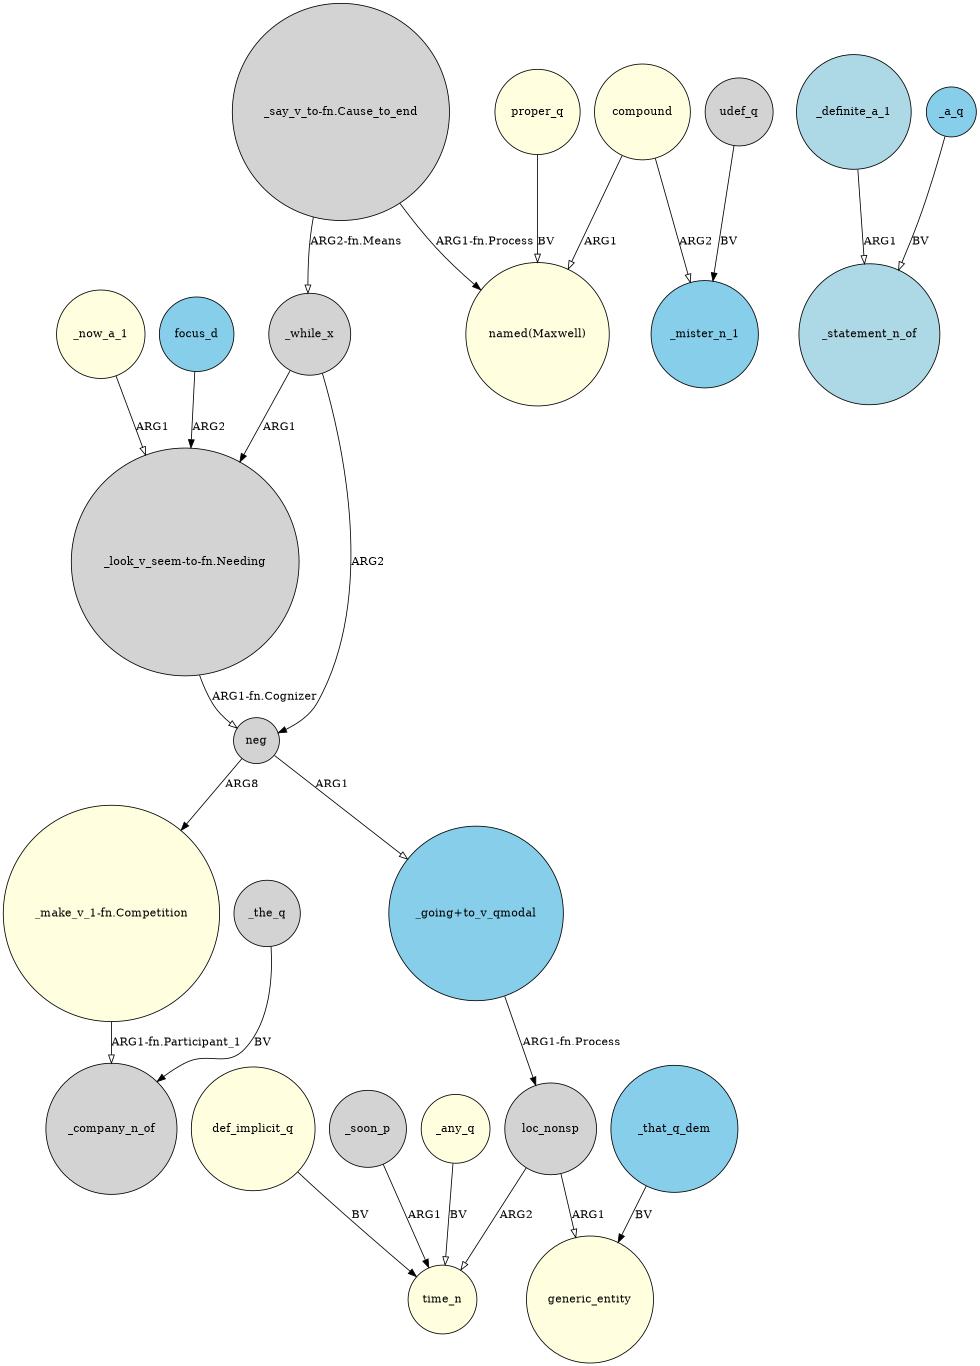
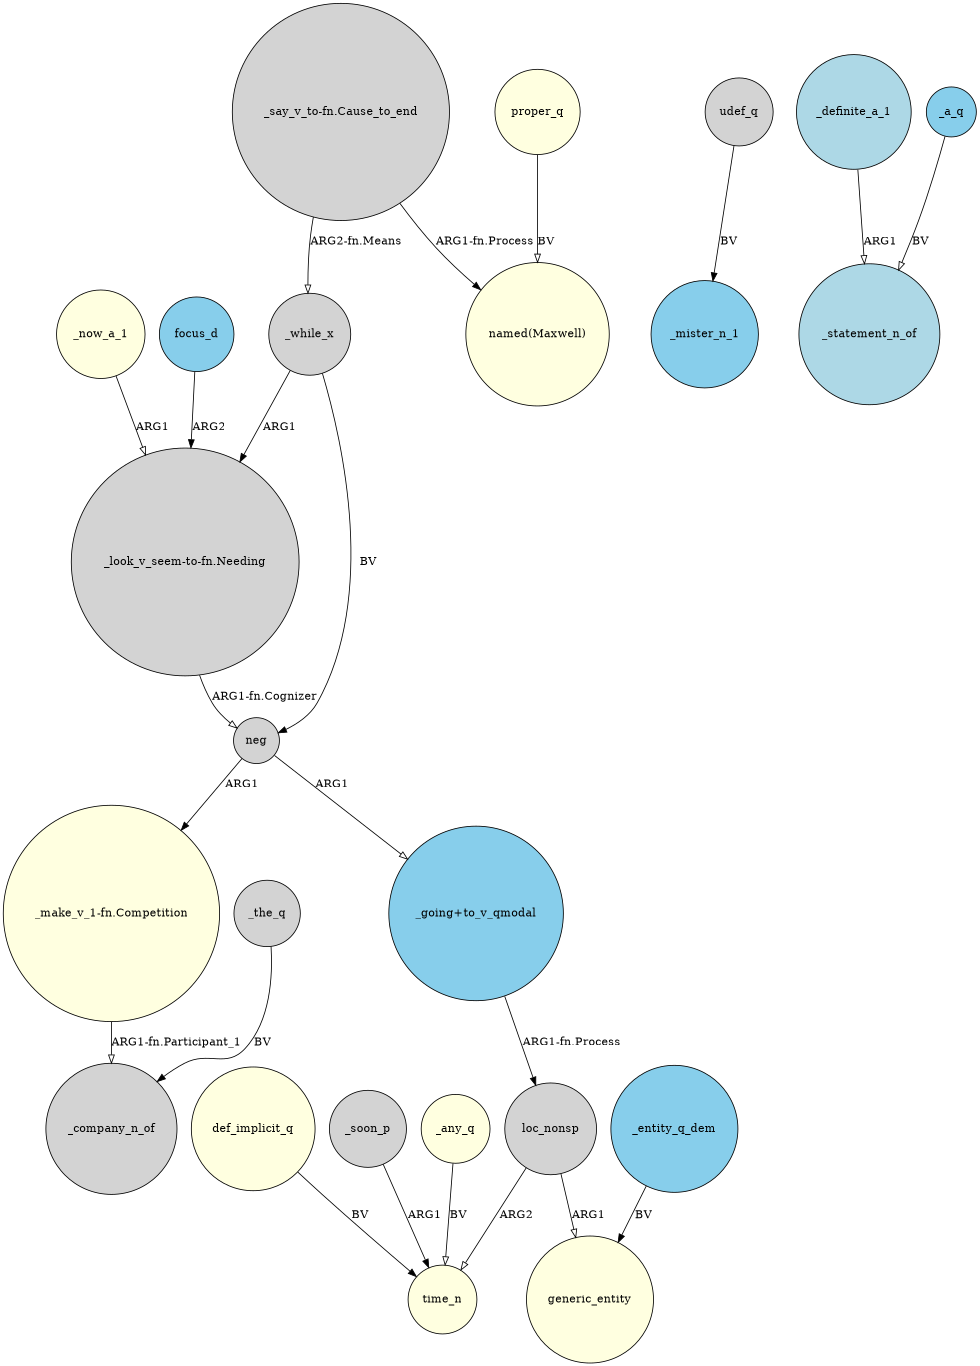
(642, 112) -> none
(368, 562) -> (368, 562)
(242, 784) -> (242, 784)
(674, 1129) -> (674, 1129)
